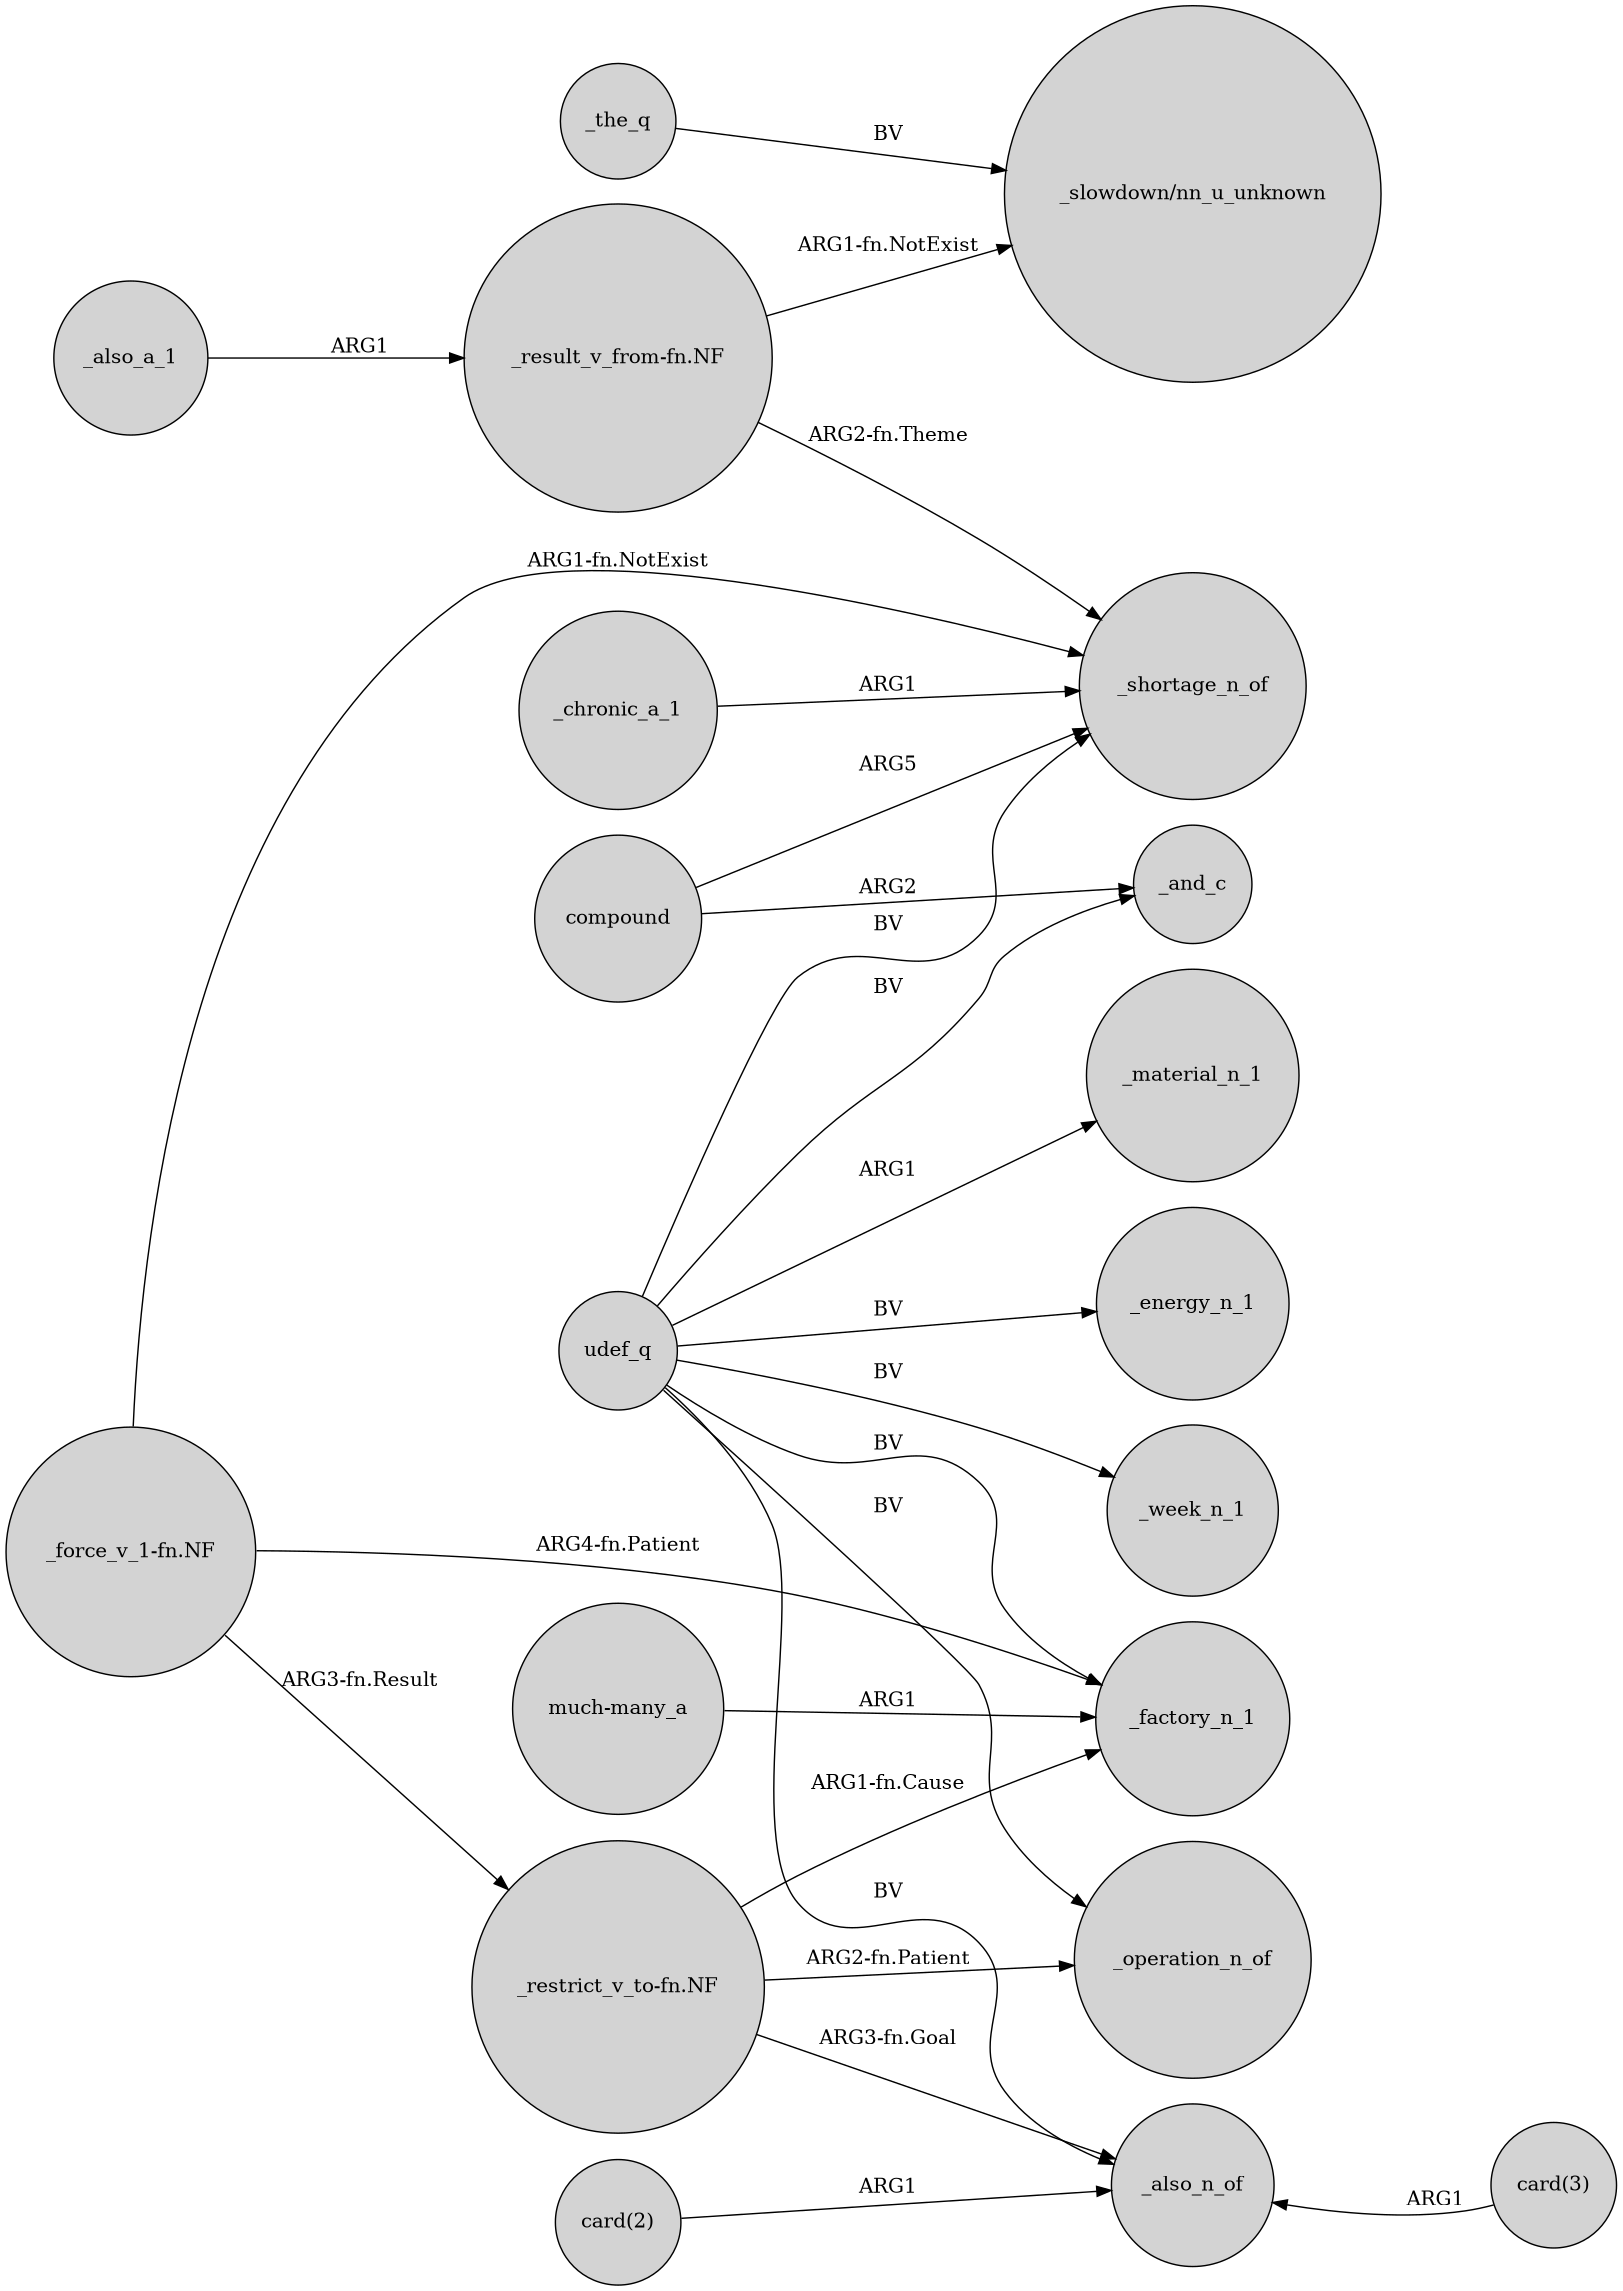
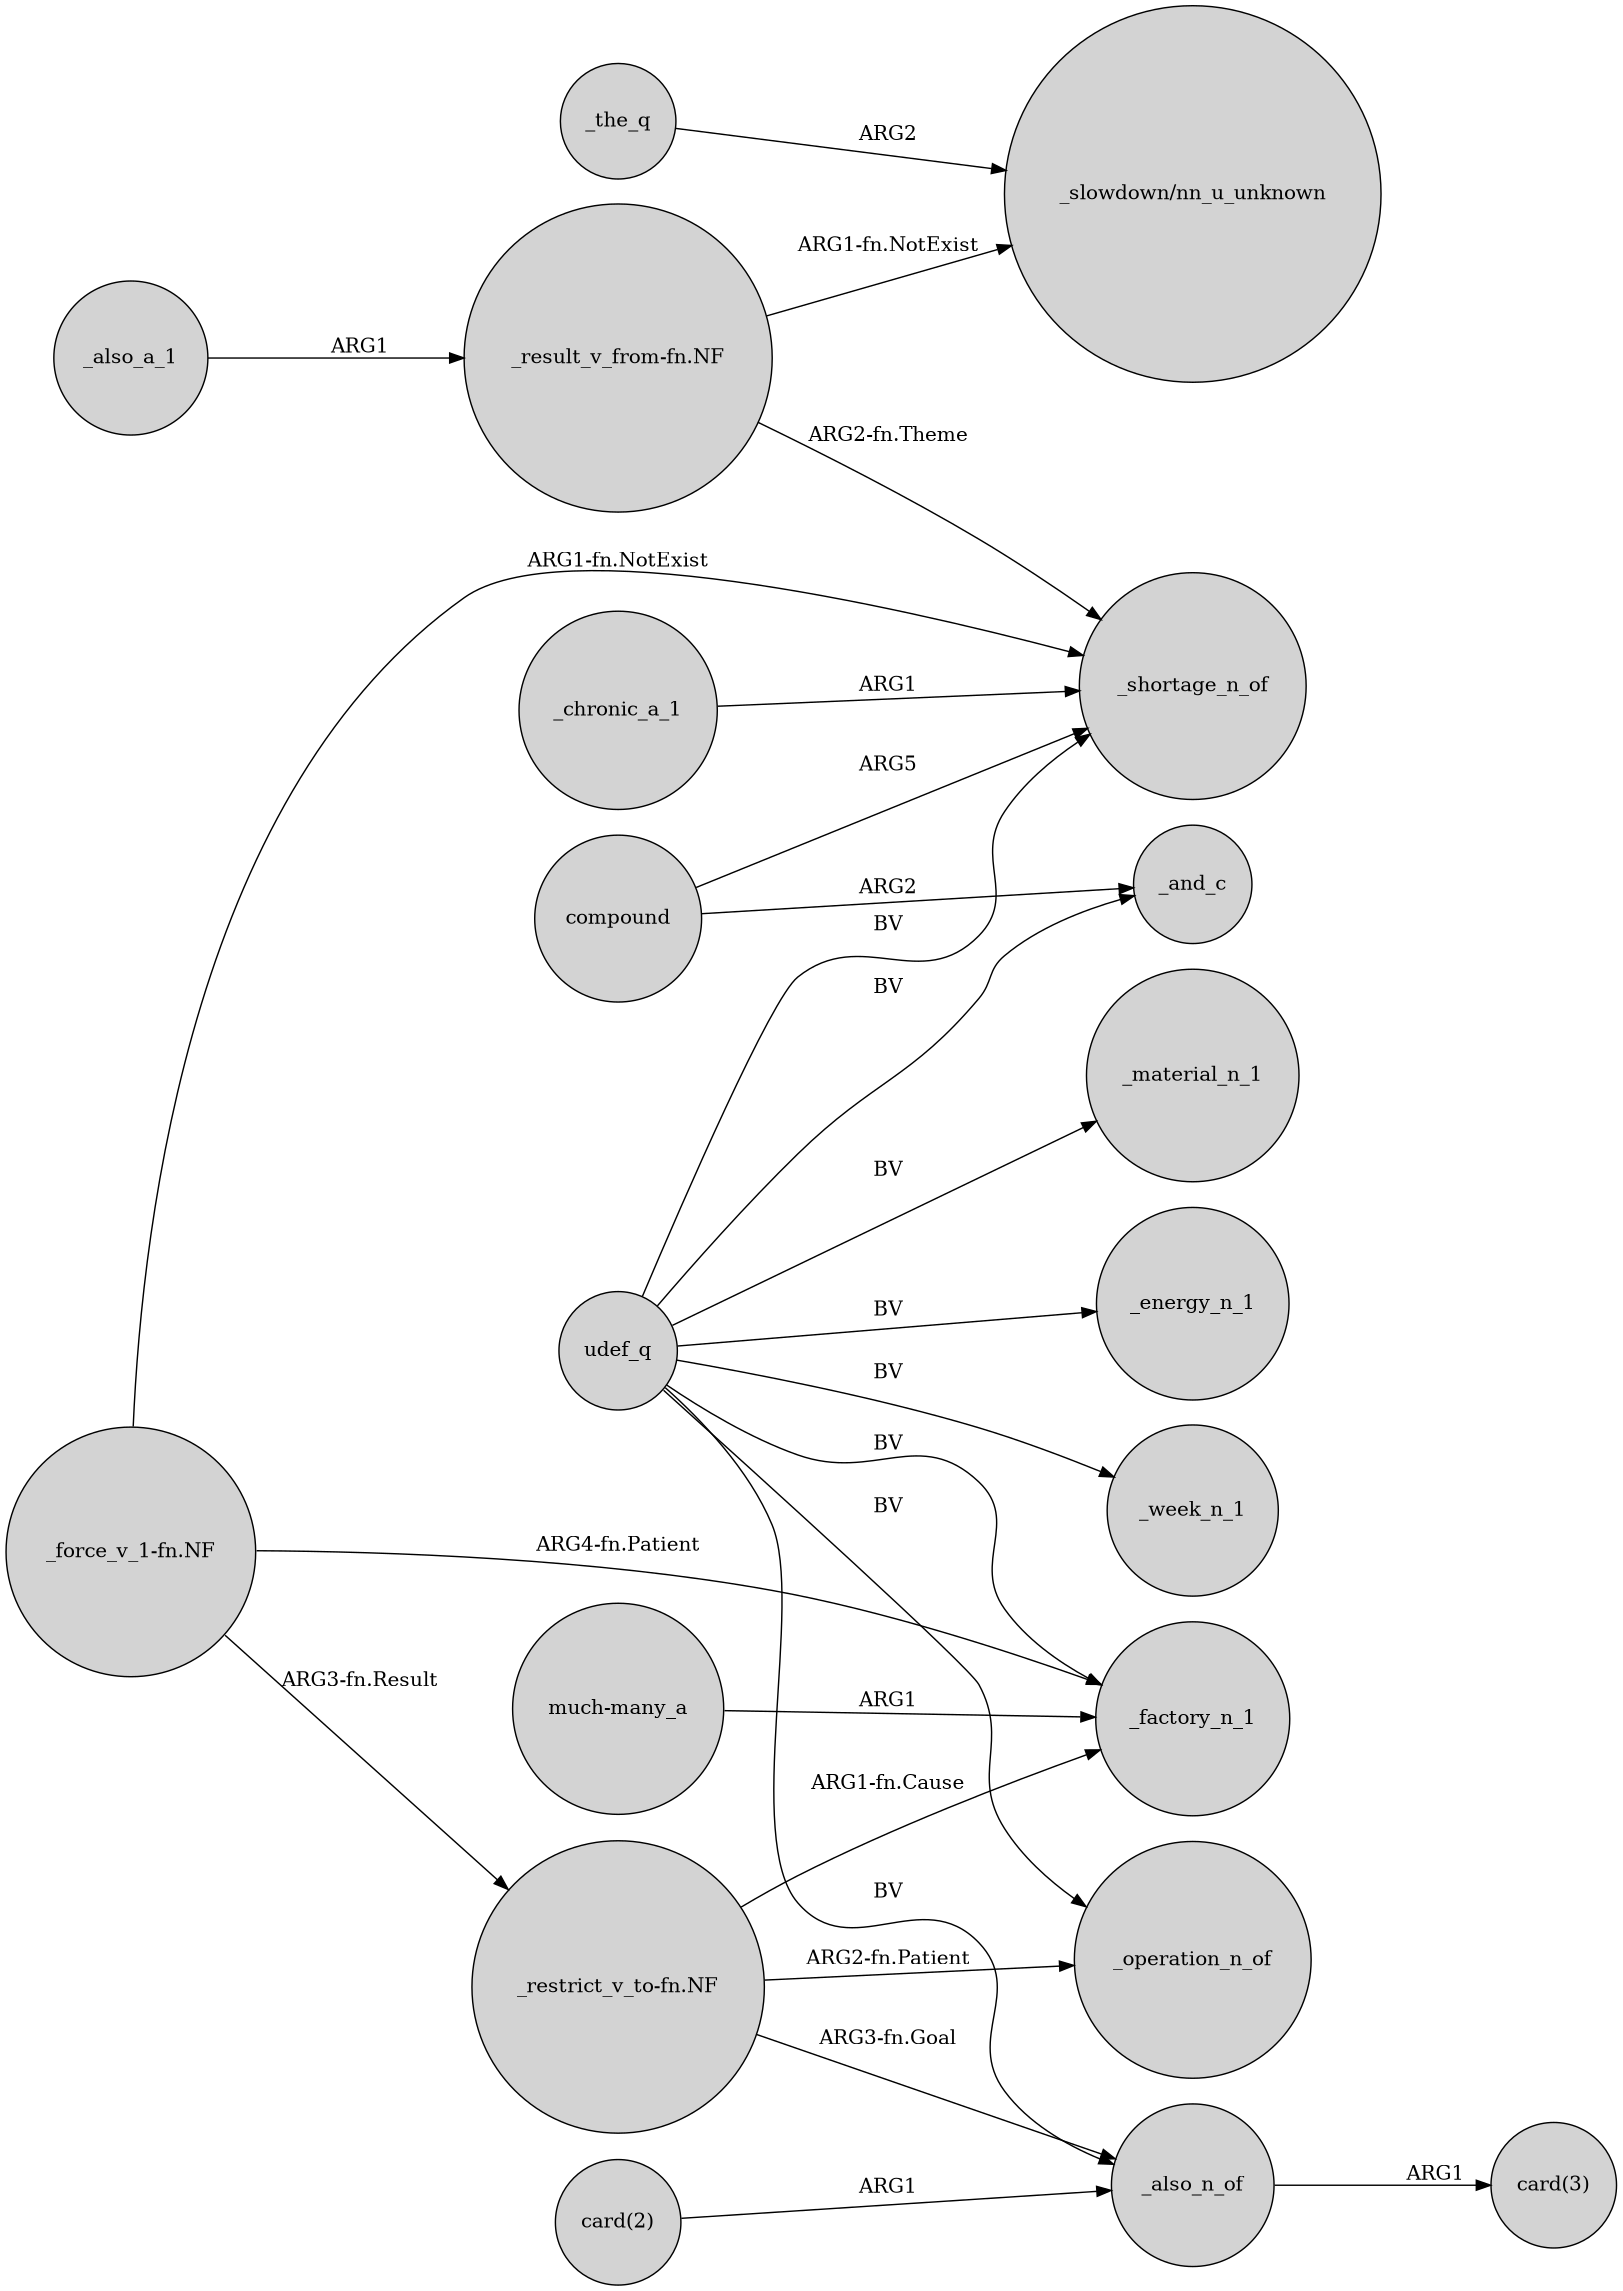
(888, 135) -> (888, 135)
(888, 1170) -> (888, 1170)
(1391, 2215) -> (1375, 2185)
